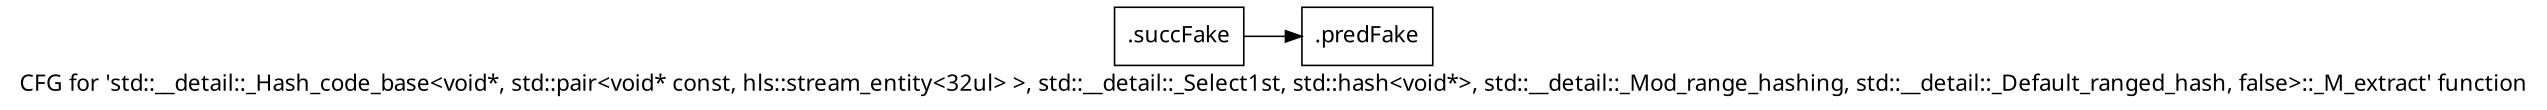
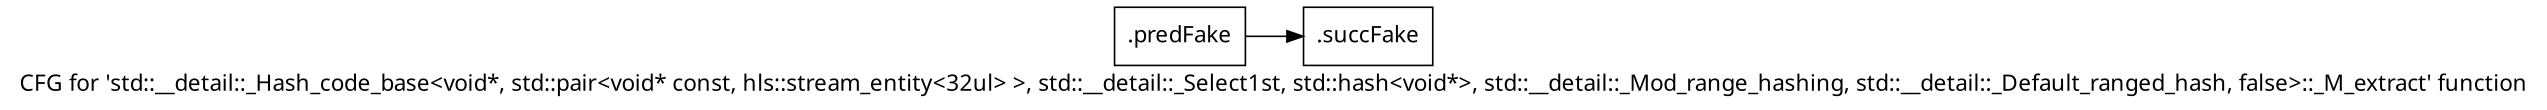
(1264, 36) -> (1266, 36)
